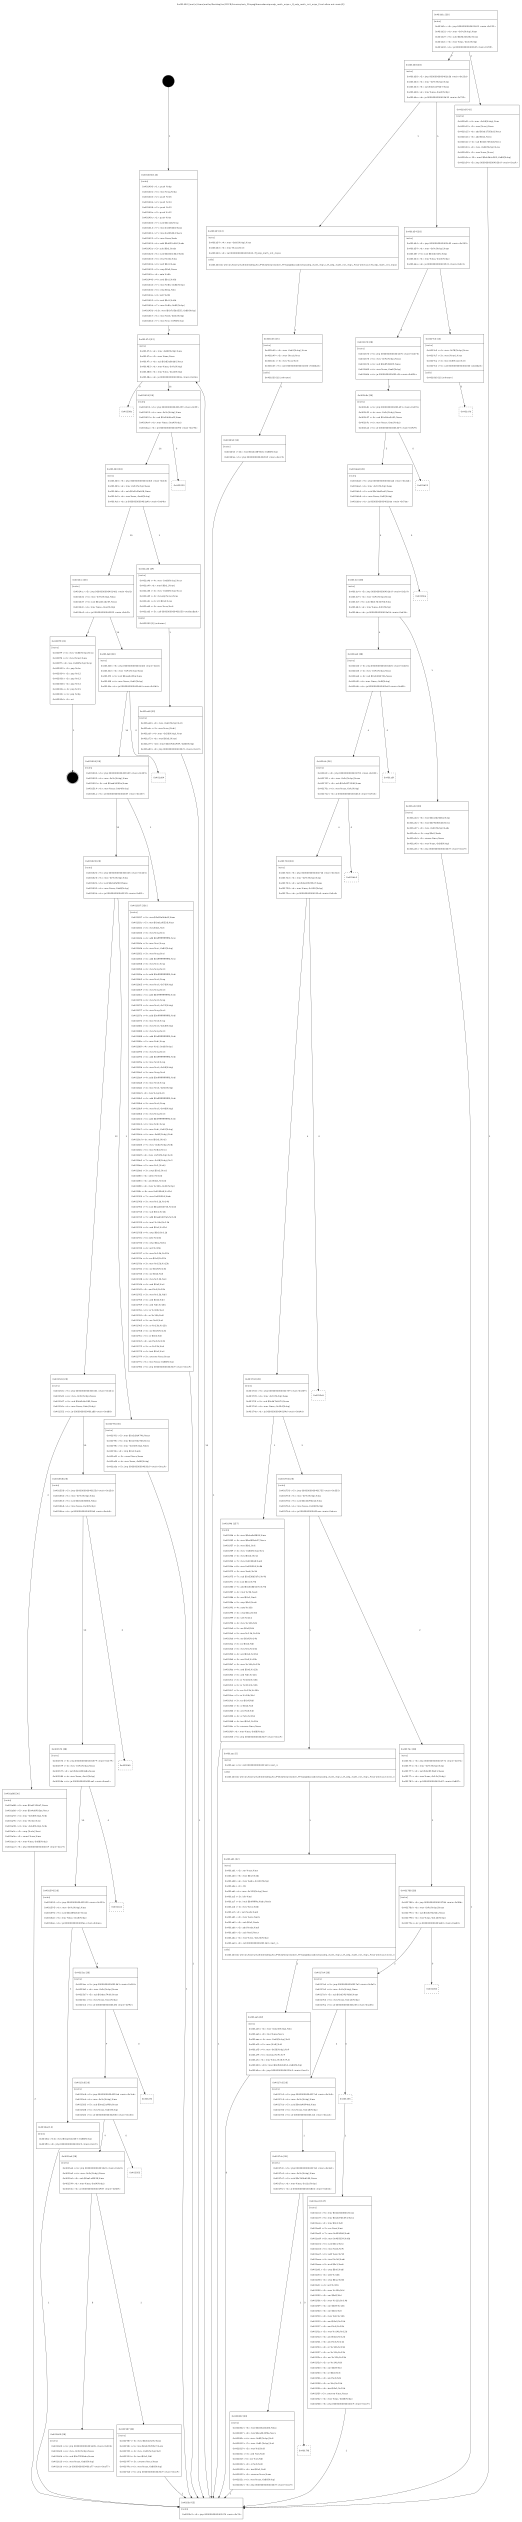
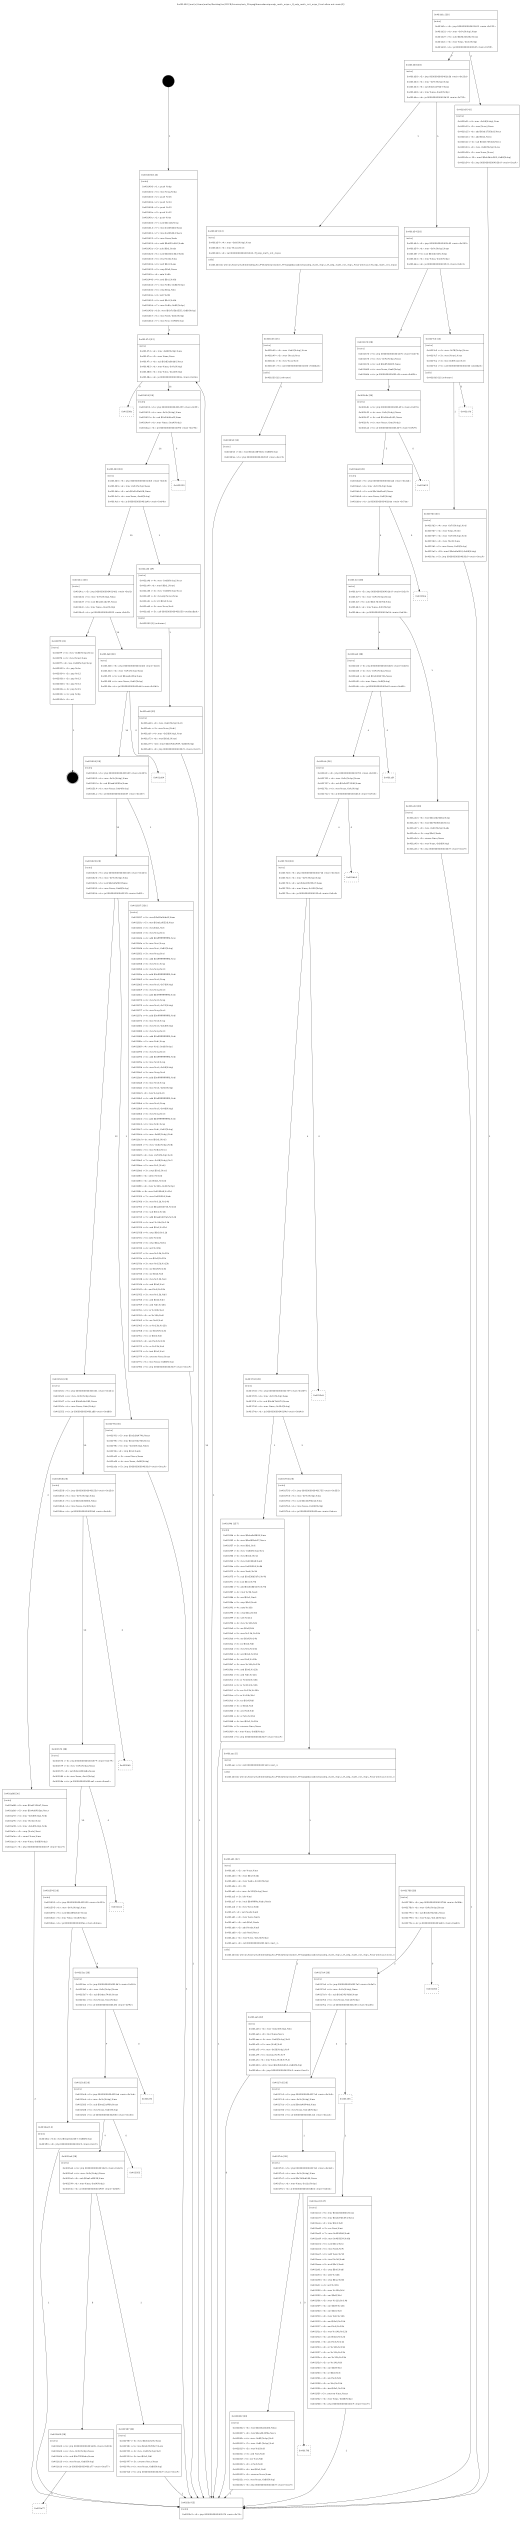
none -> (454, 536)
(432, 1765) -> none
none -> (39, 2509)
